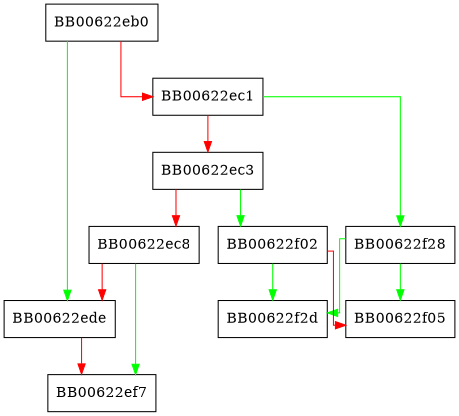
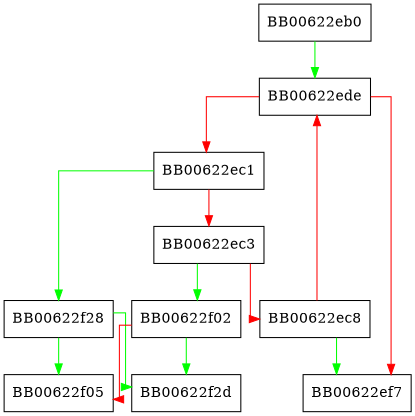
(121, 80) -> (210, 97)
